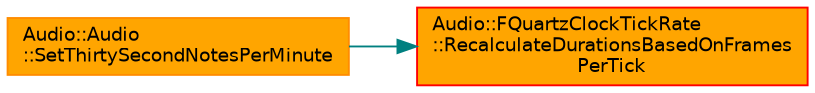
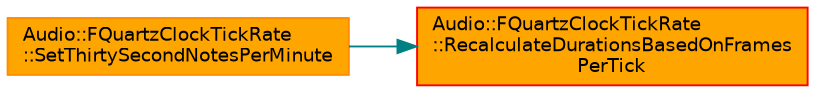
(178, 46) -> (178, 46)
